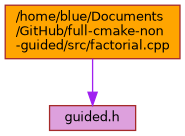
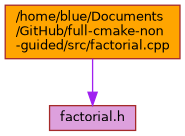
(93, 118) -> (93, 118)
